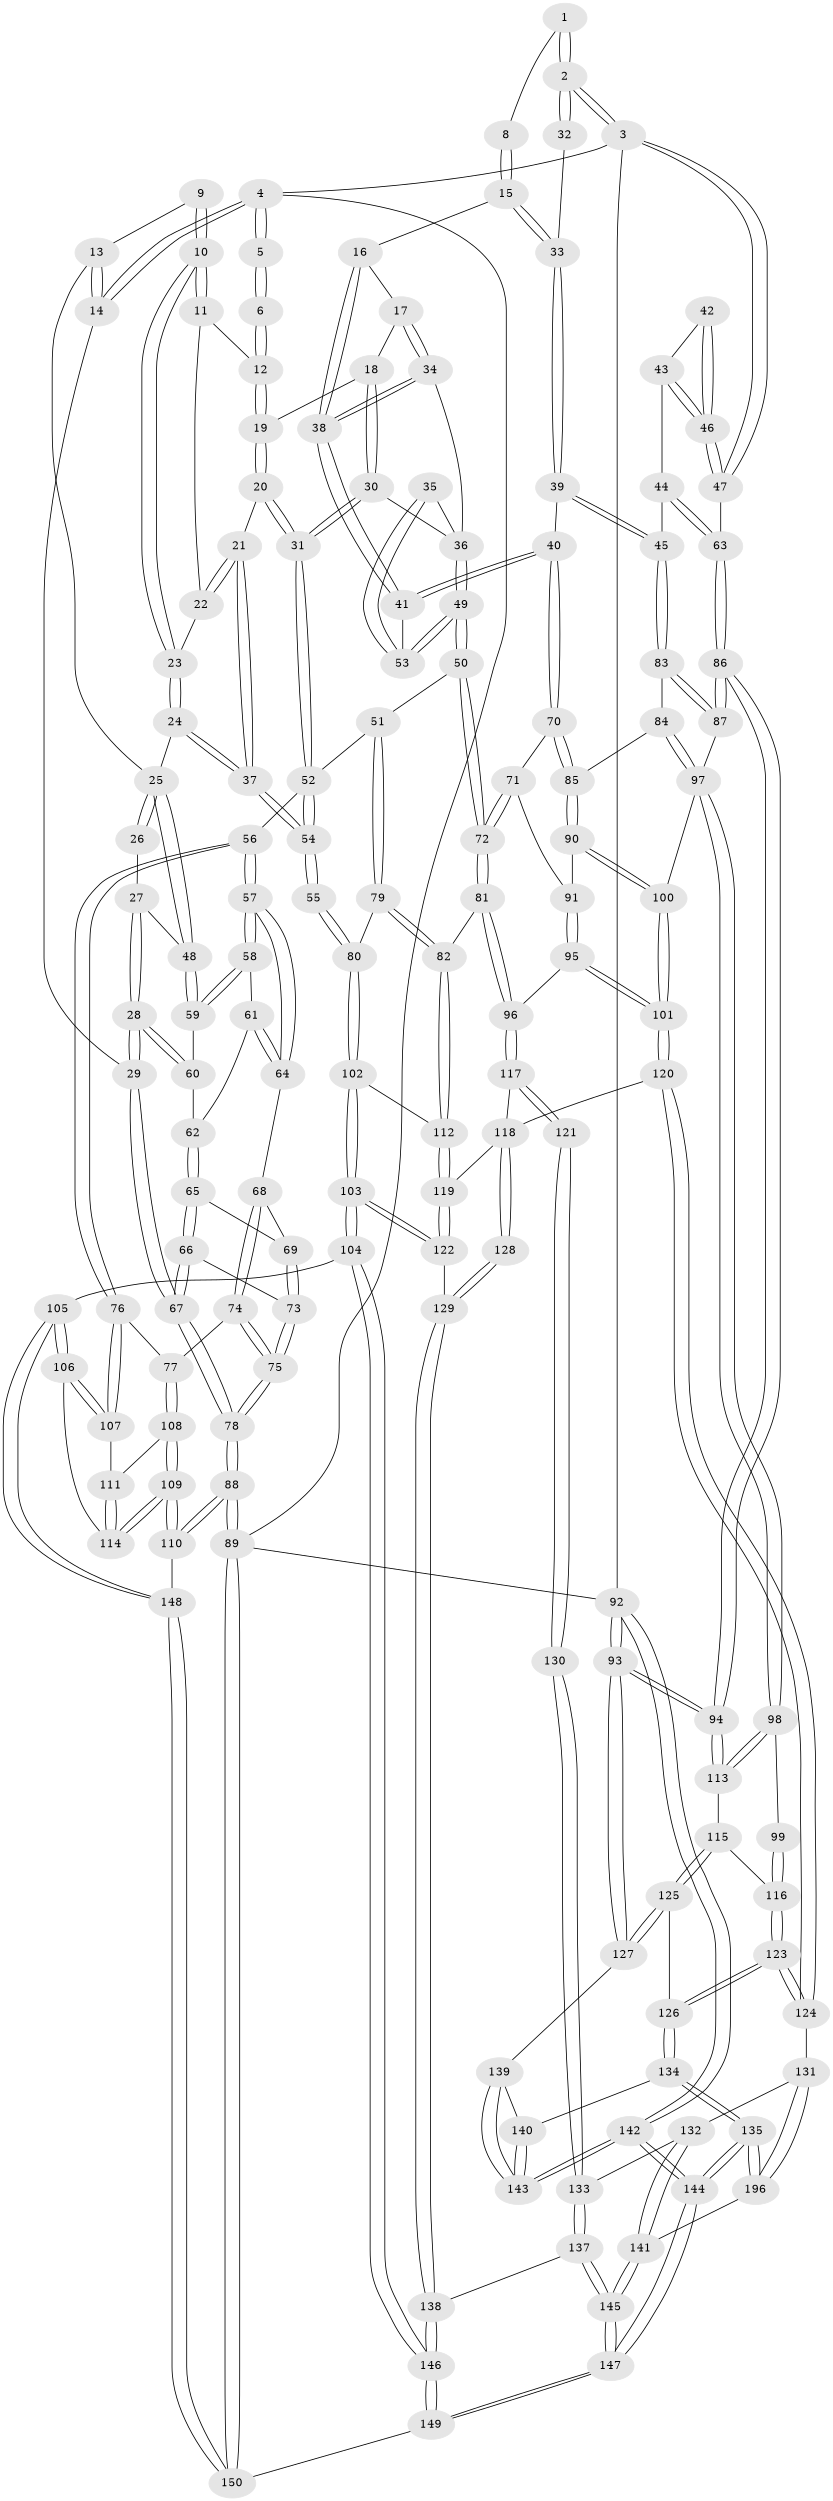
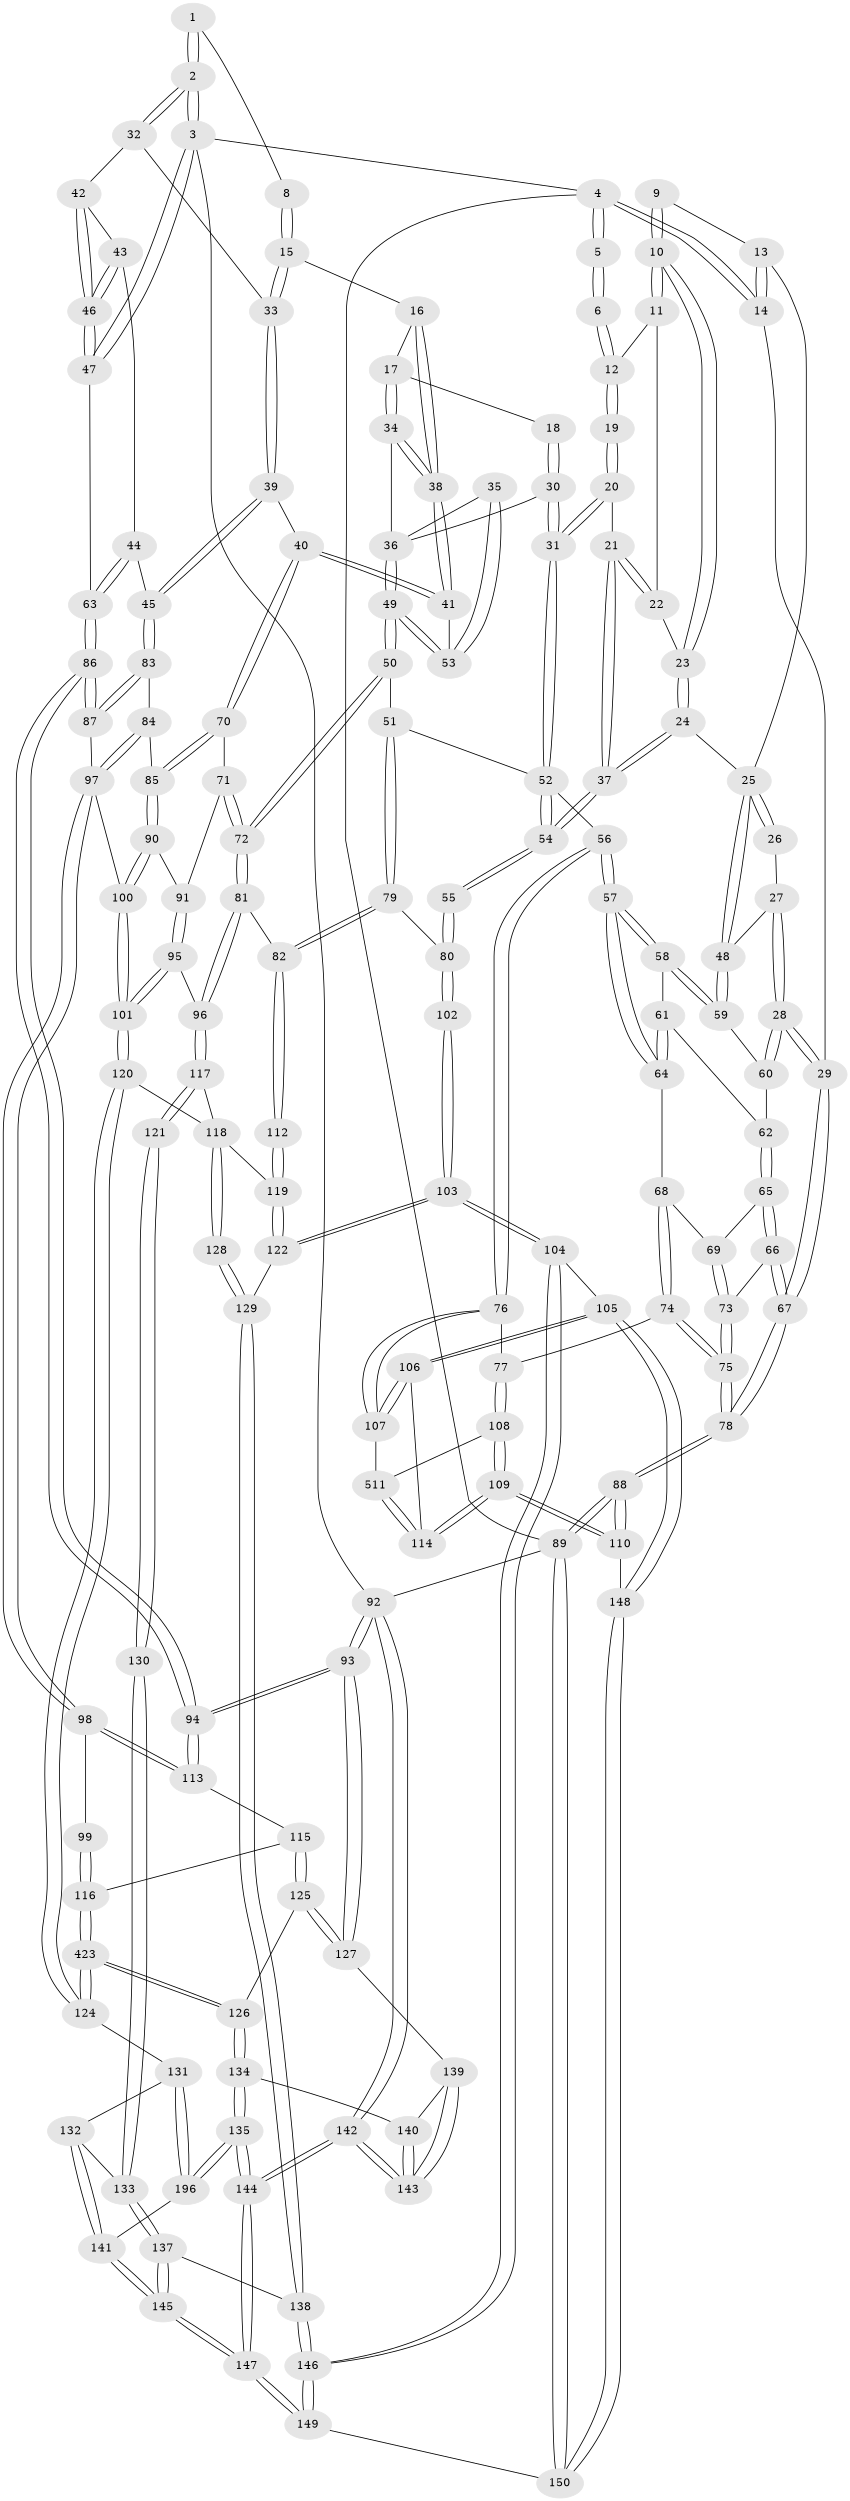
none -> (107, 165)
(316, 399) -> none
(396, 1102) -> none
(111, 1485) -> (376, 1485)
(777, 1955) -> (86, 1955)
